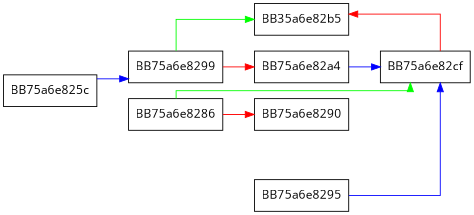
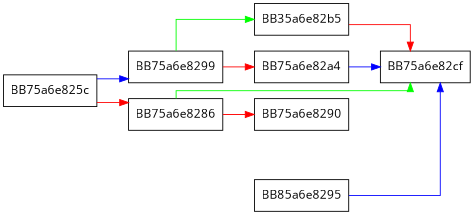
(417, 14) -> (388, 25)
none -> (108, 103)
(302, 195) -> (302, 195)
